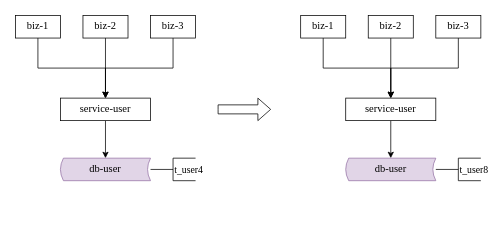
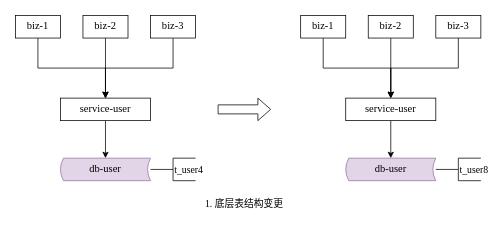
none -> (244, 203)
